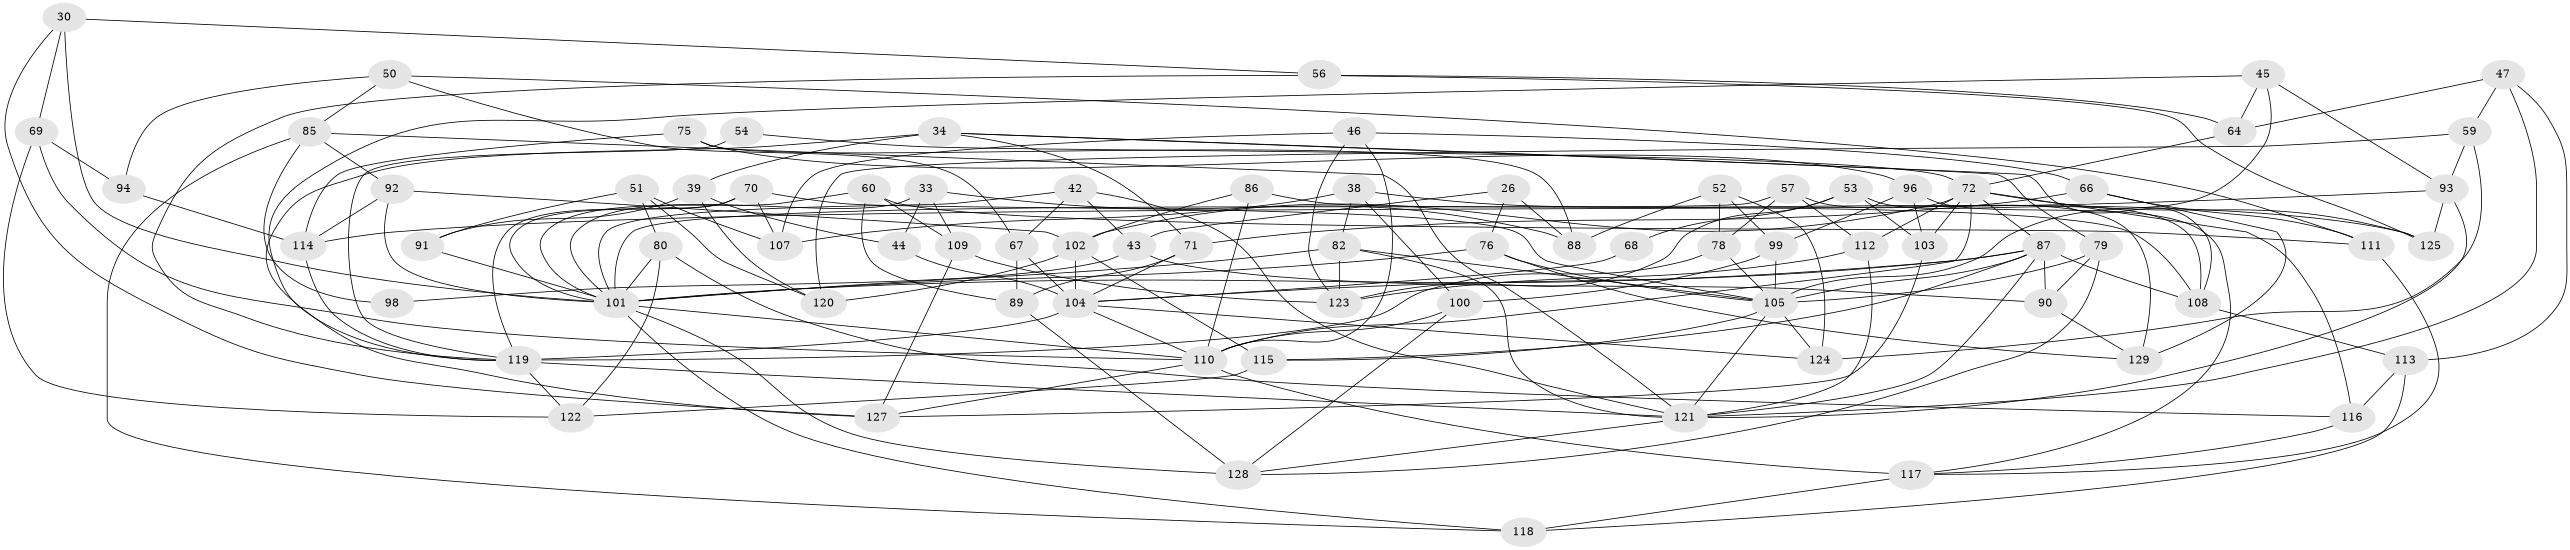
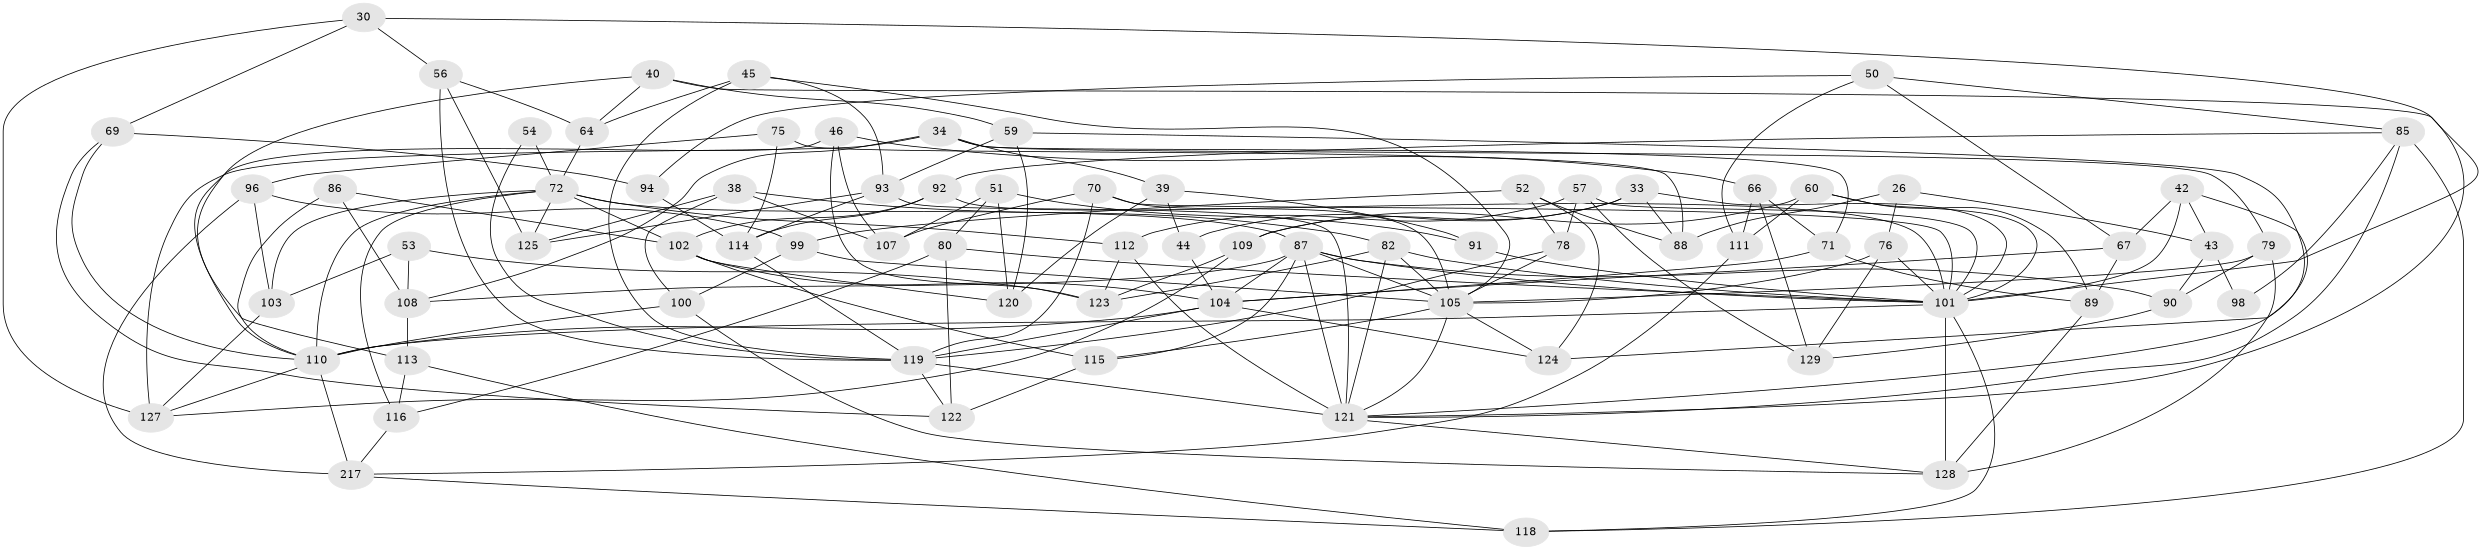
(2503, 75) -> (653, 75)
(1632, 246) -> none
(1911, 475) -> (351, 475)
